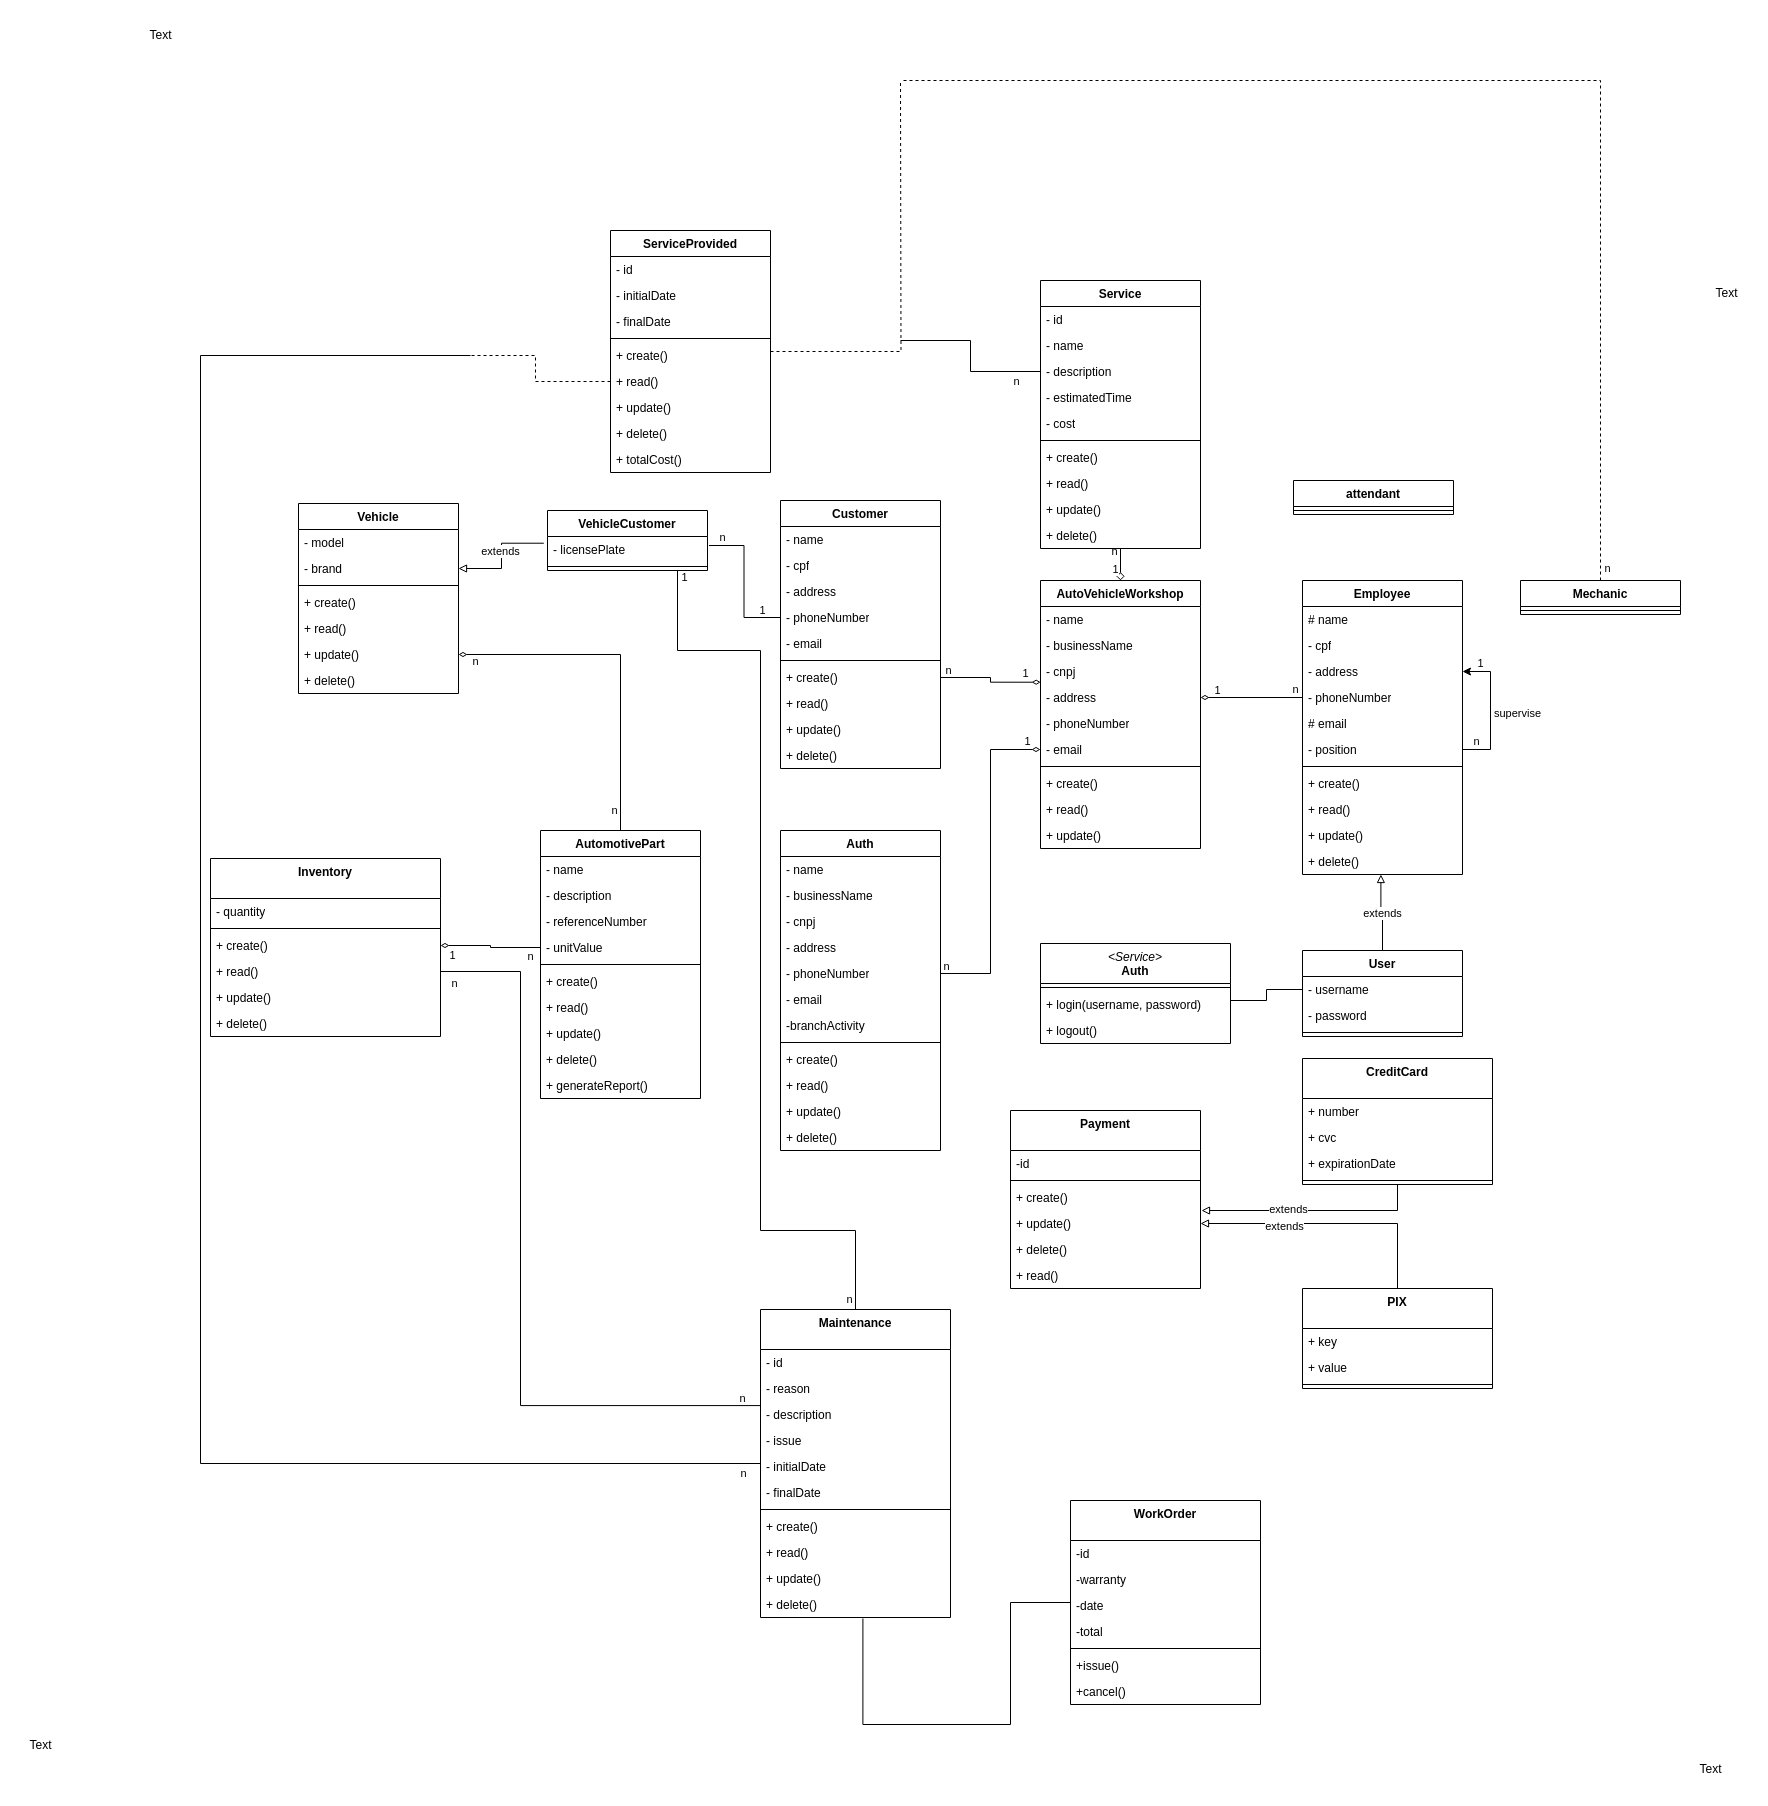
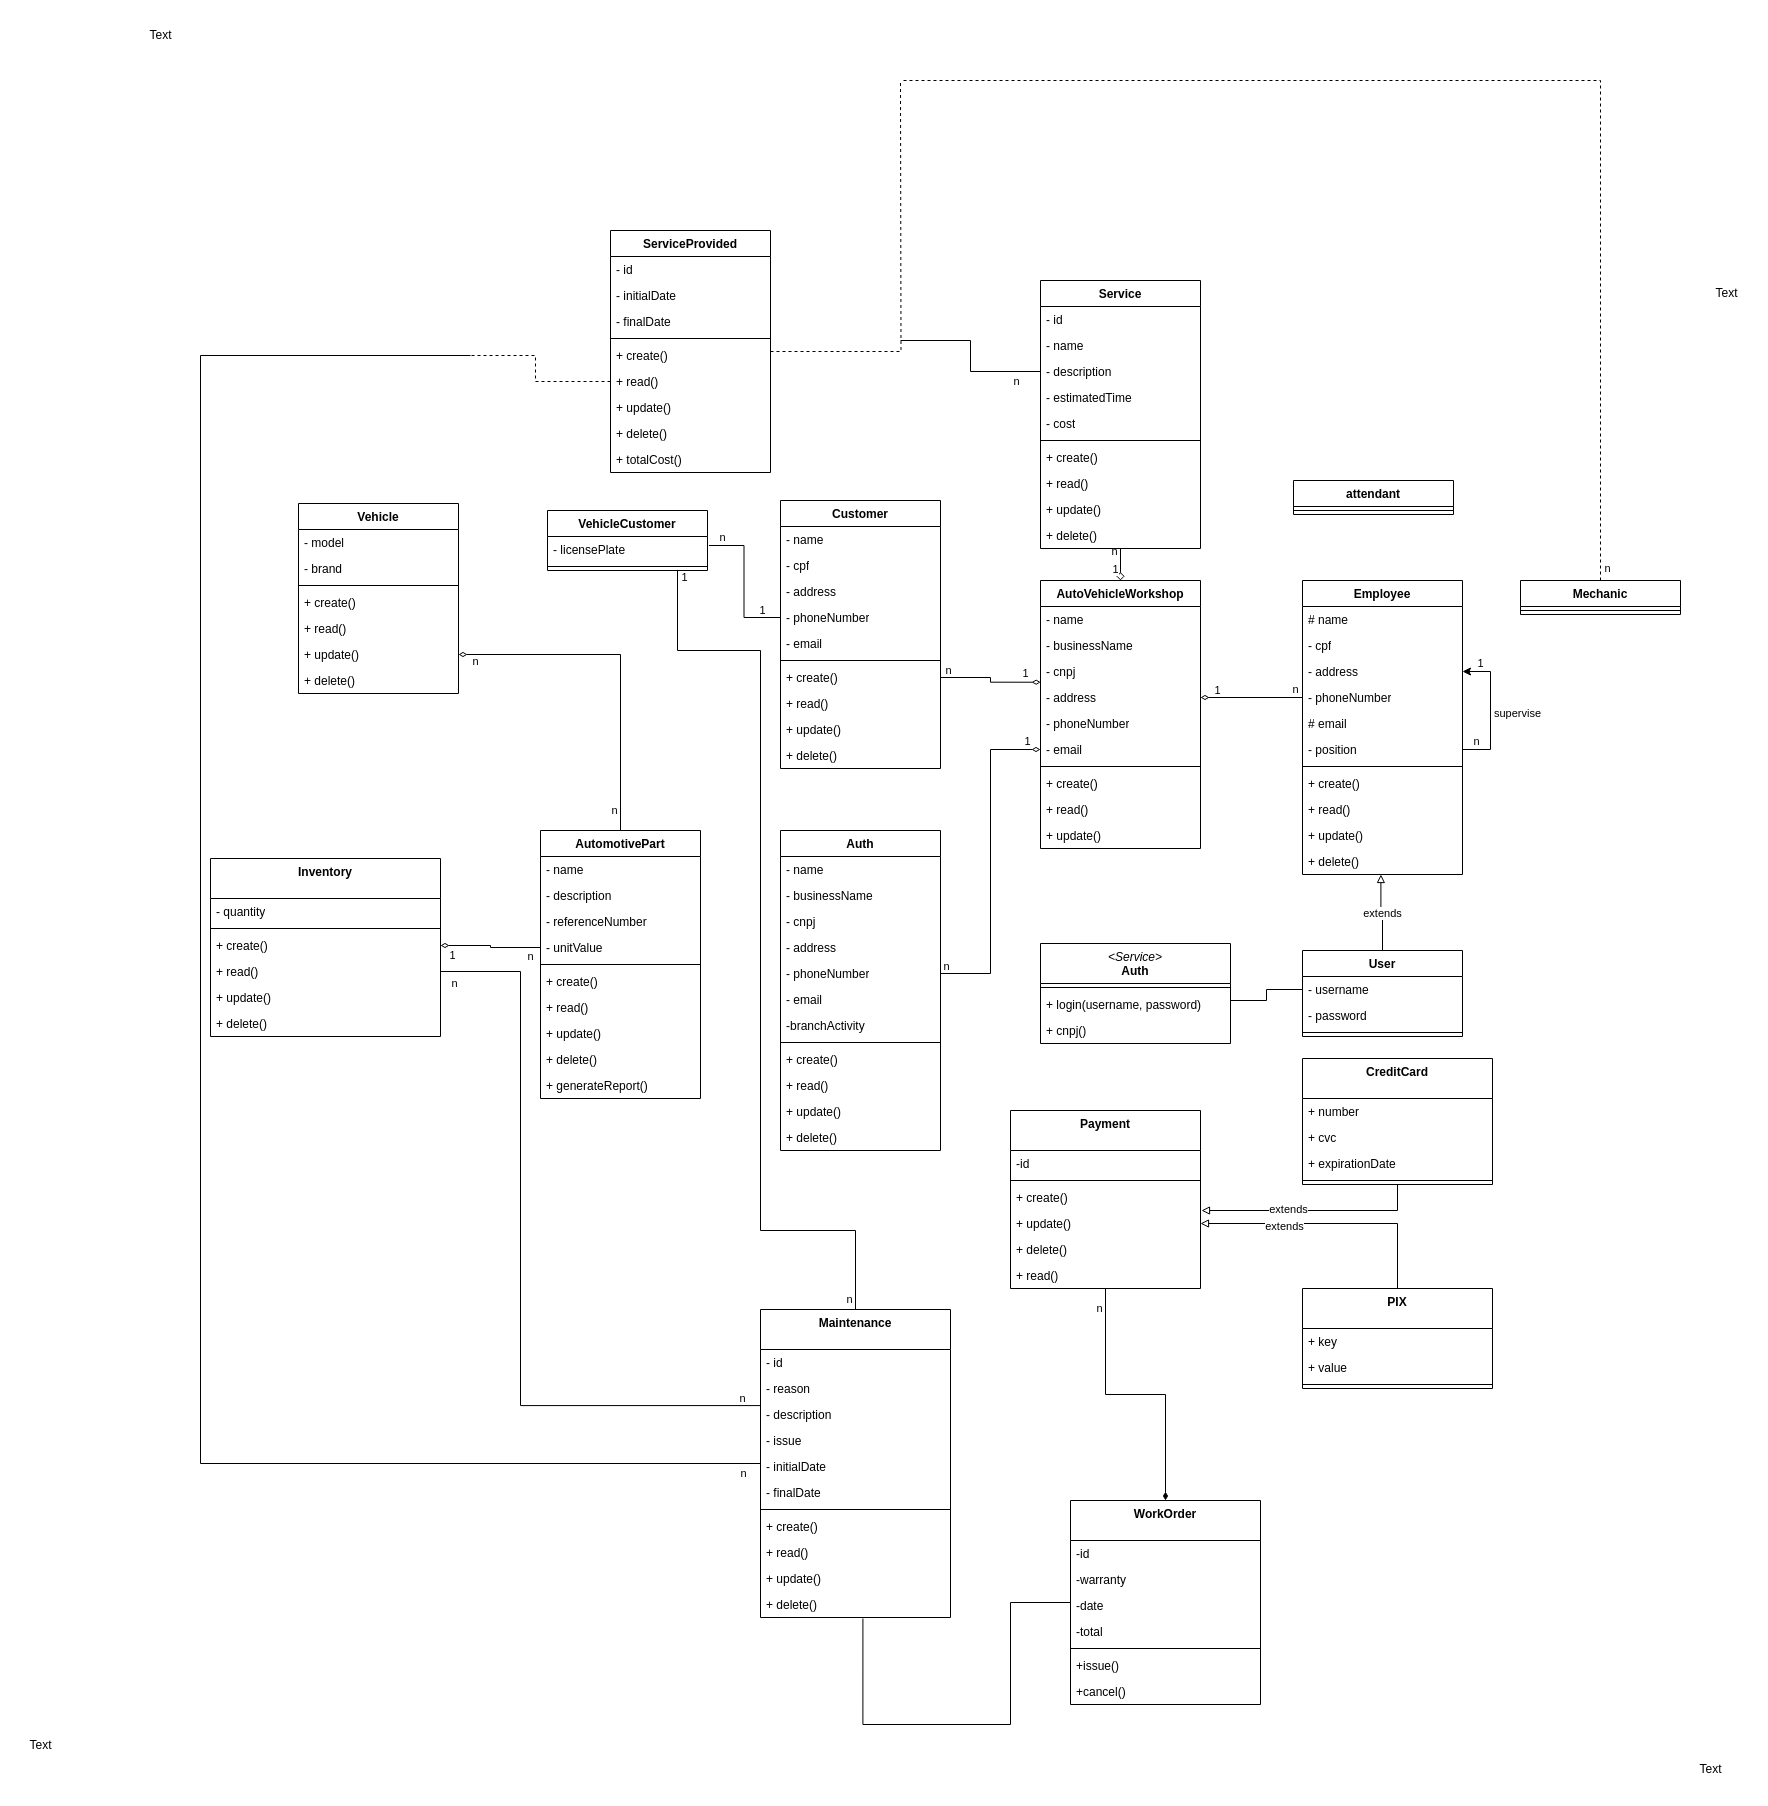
(502, 551) -> none
(1077, 1032) -> (1072, 1032)
none -> (1132, 1395)
